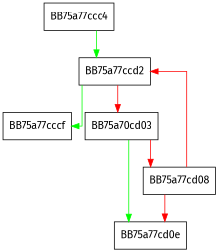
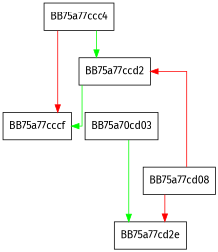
none -> (58, 68)
(118, 95) -> none
(151, 150) -> none
(150, 236) -> (150, 236)
